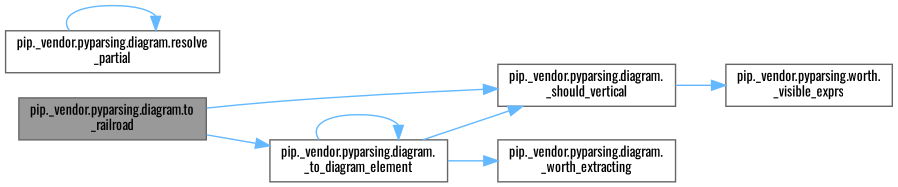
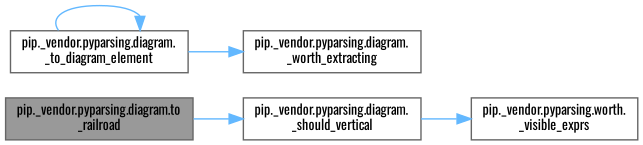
(113, 52) -> none
(466, 125) -> none
(231, 139) -> none
